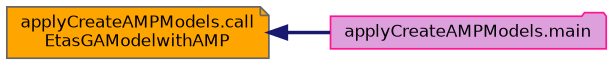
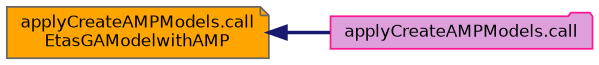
(468, 33) -> (462, 33)
